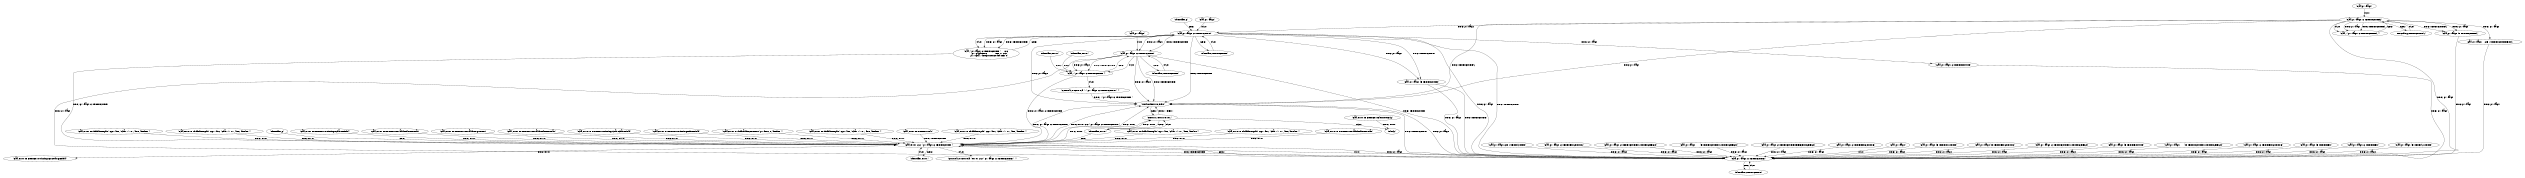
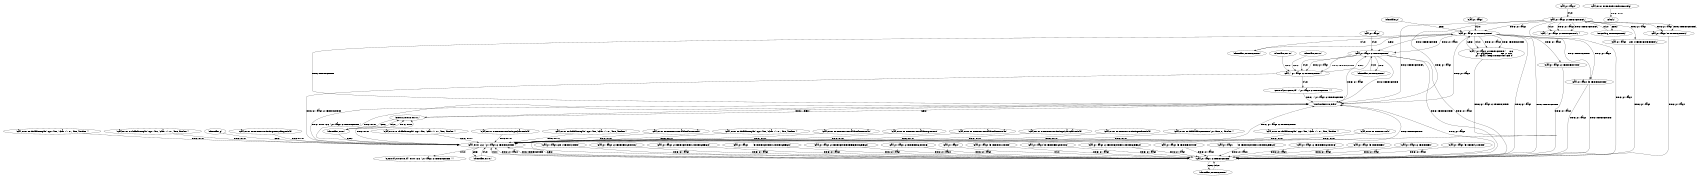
(2386, 28) -> none
(1281, 121) -> none
(935, 138) -> (1329, 138)
(466, 152) -> (364, 144)
